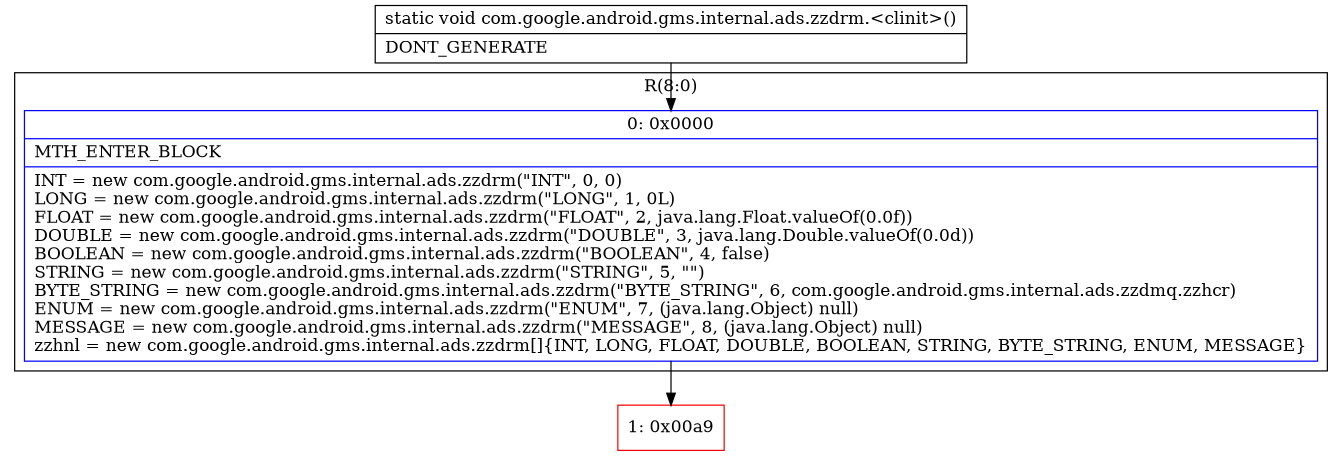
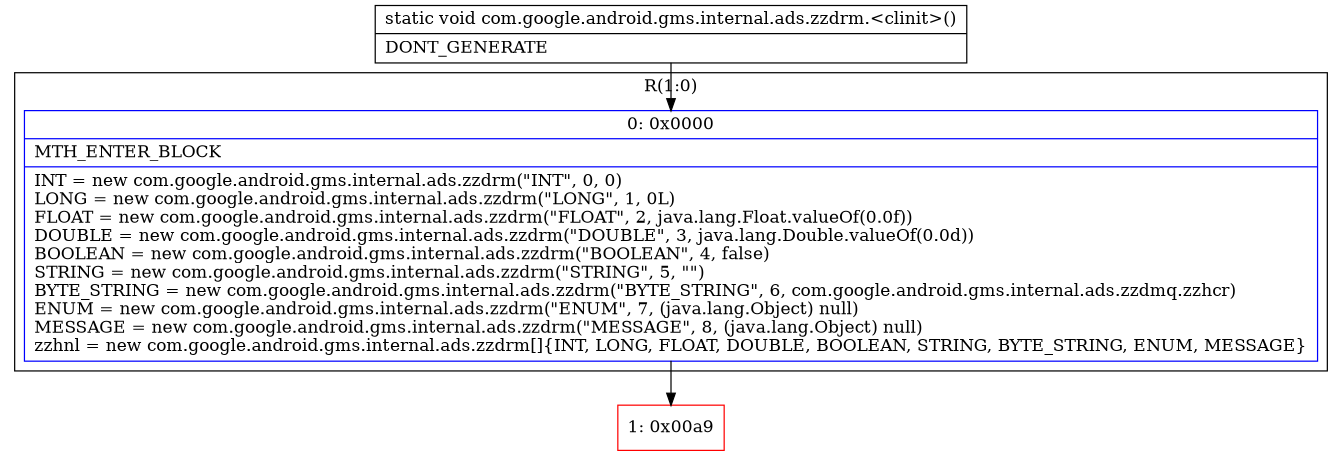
(671, 87) -> (671, 87)
